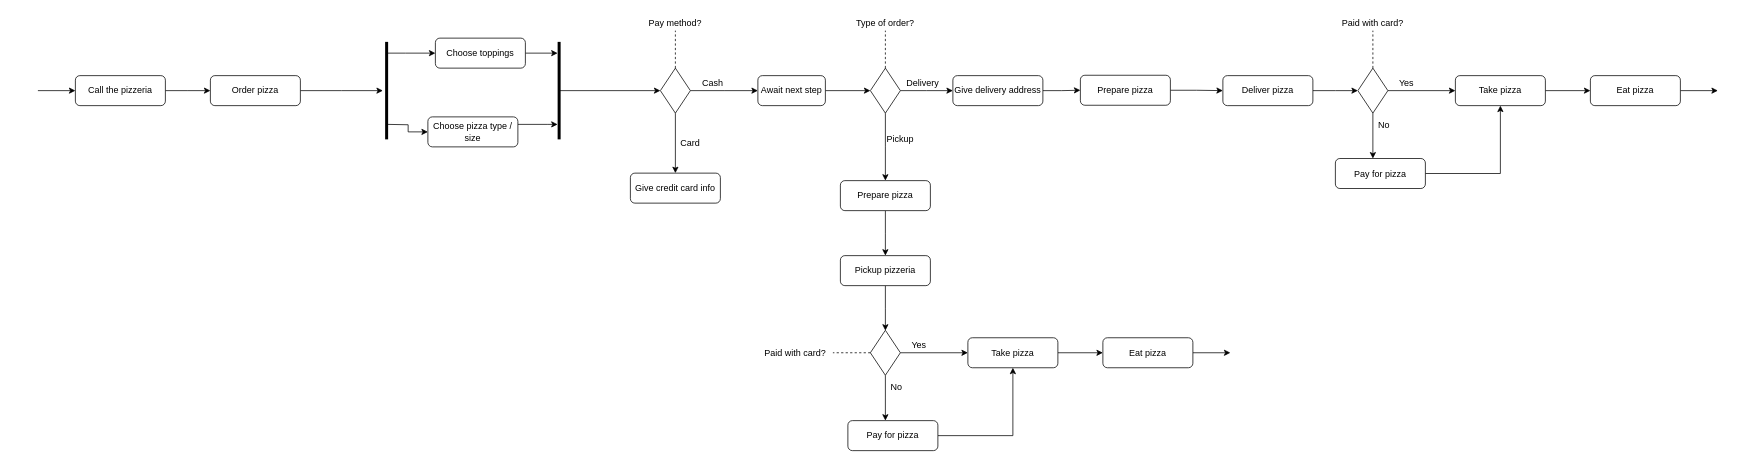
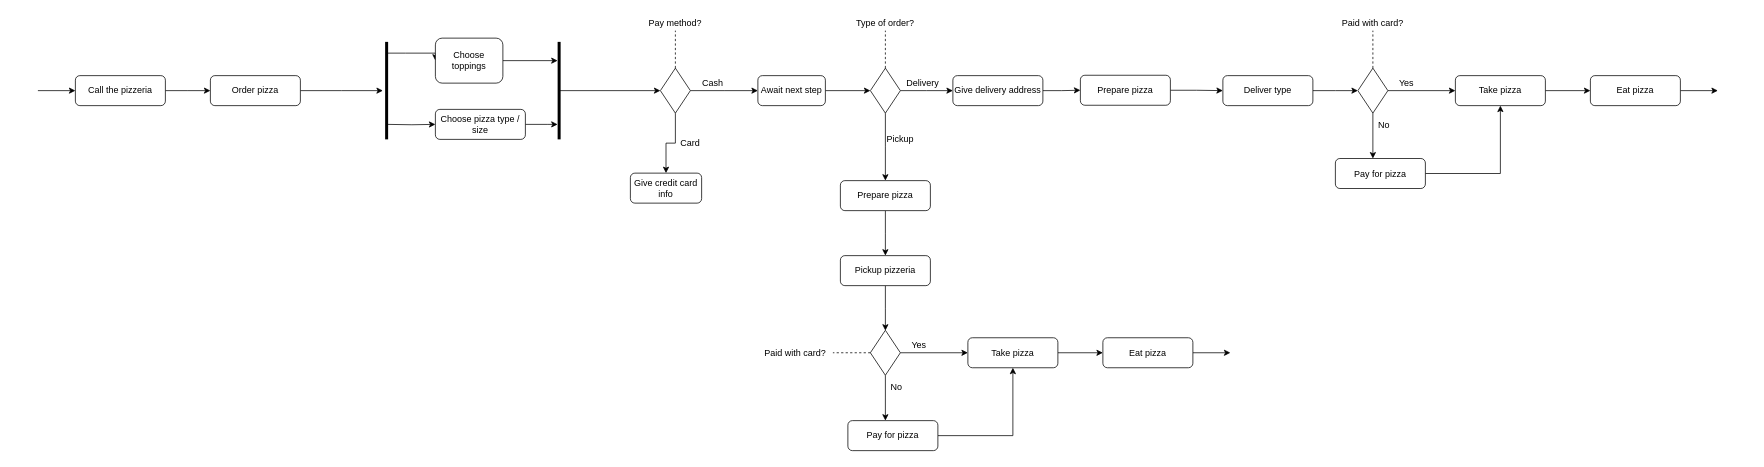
(480, 53) -> (469, 60)
(1268, 90) -> (1268, 90)
(473, 132) -> (480, 124)
(675, 188) -> (666, 188)
